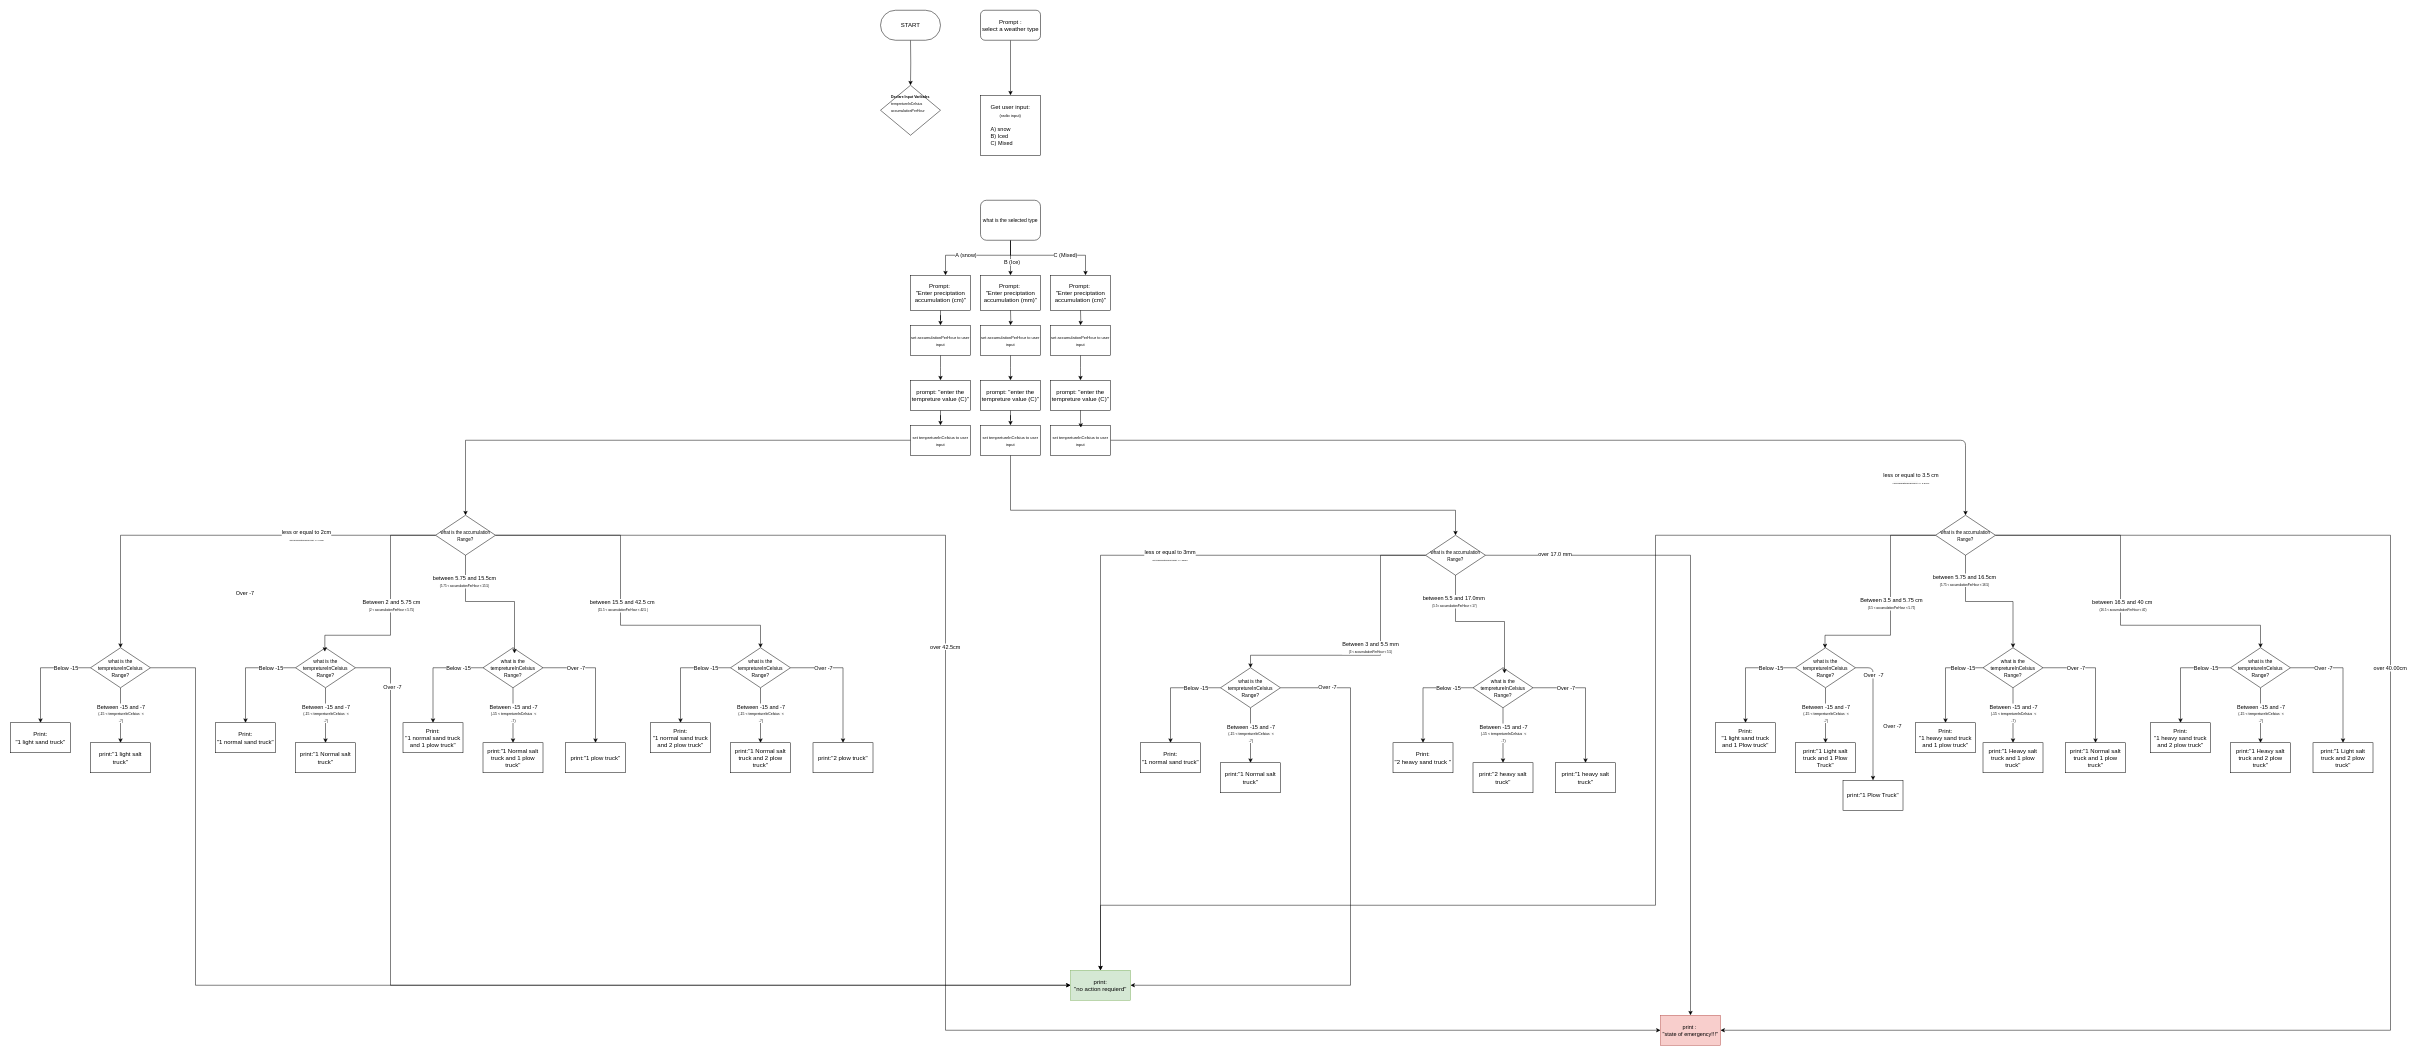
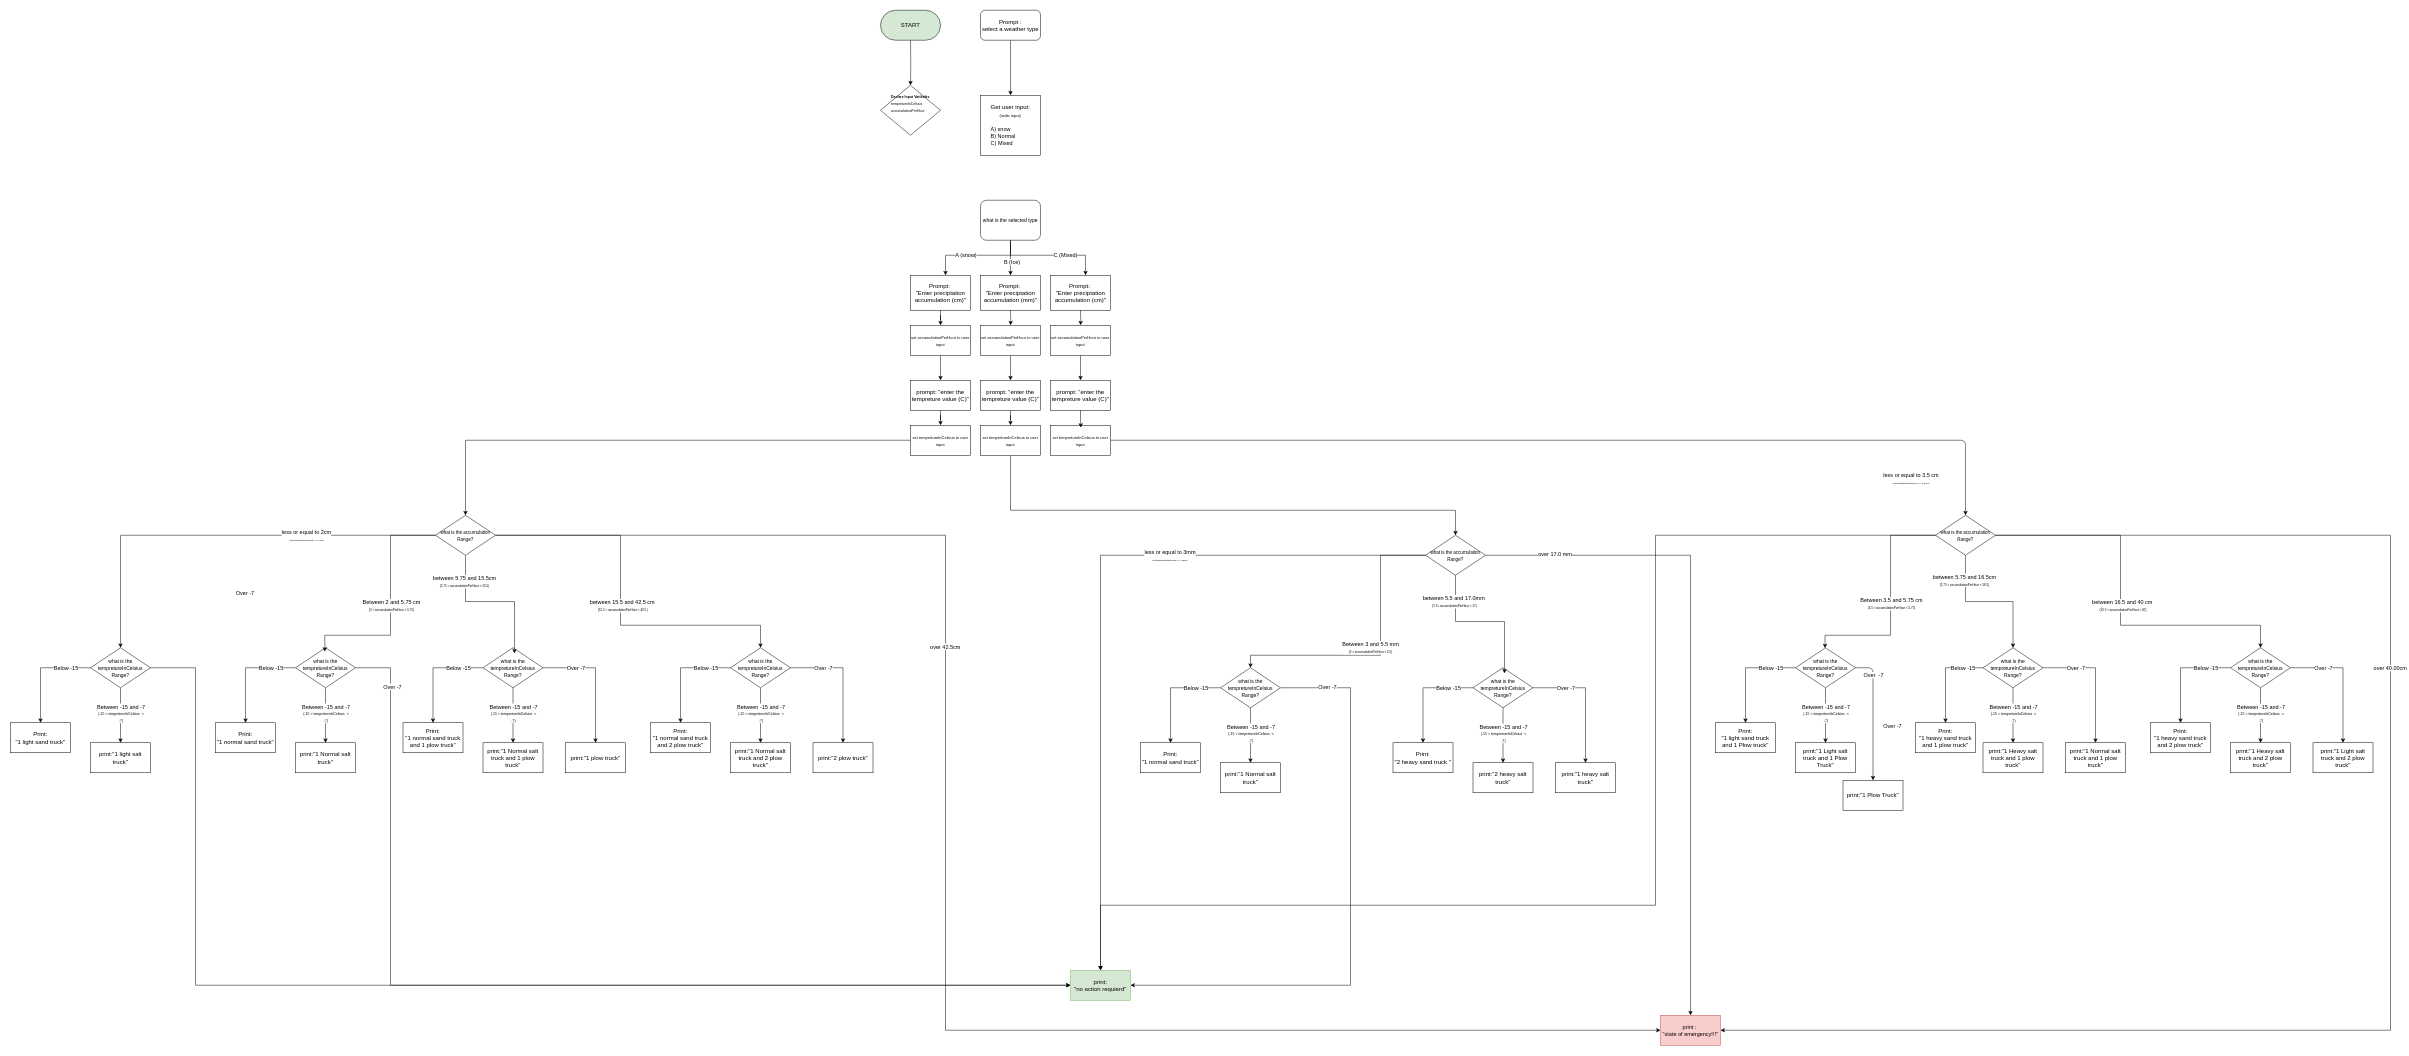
(910, 25) -> (910, 25)
(1010, 125) -> (1010, 125)
